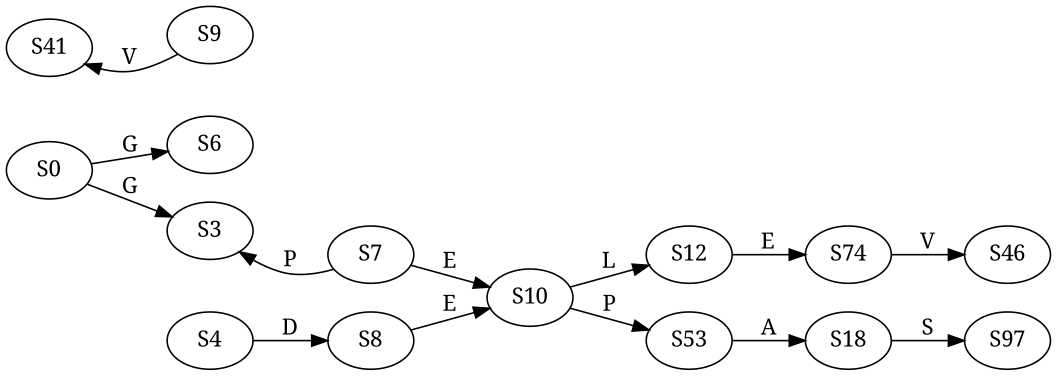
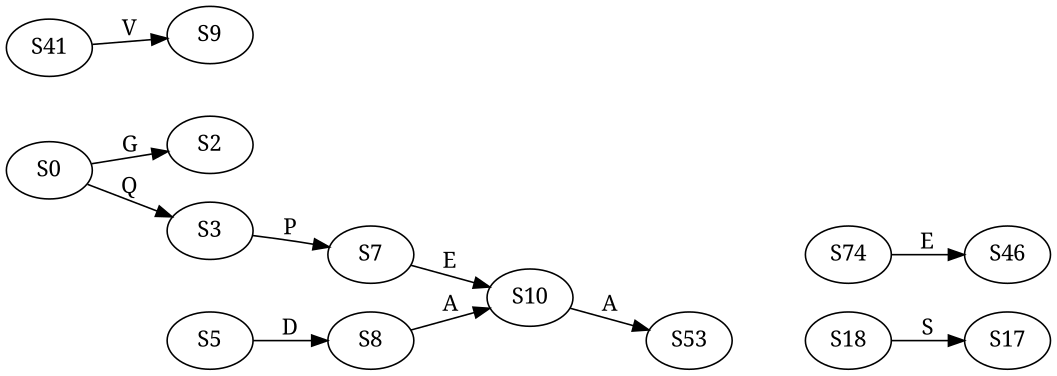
(140, 70) -> (122, 42)
(210, 145) -> (210, 145)
(130, 187) -> (130, 187)
(928, 243) -> (928, 243)
(689, 255) -> none
(293, 274) -> (283, 240)
(450, 305) -> (450, 305)
(610, 305) -> (610, 305)
(210, 341) -> (210, 341)
(761, 341) -> none
(1008, 341) -> (1008, 341)
